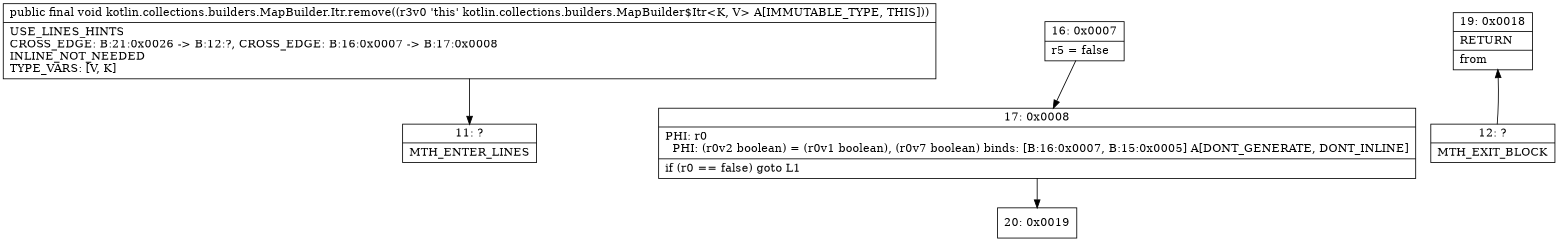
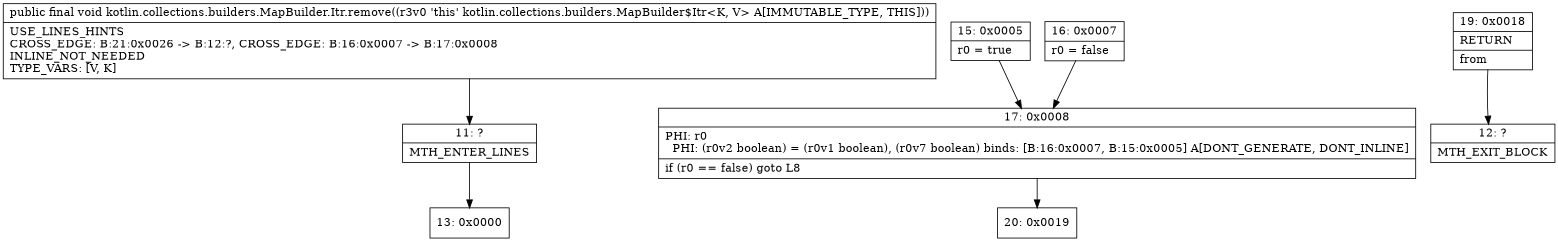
none -> (991, 41)
(1080, 51) -> (1080, 51)
(1498, 101) -> (1487, 93)
(733, 168) -> (733, 168)
none -> (470, 223)
